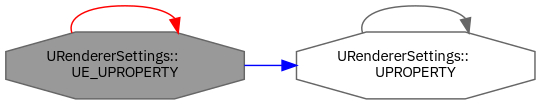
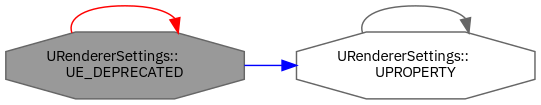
(125, 65) -> (125, 65)
